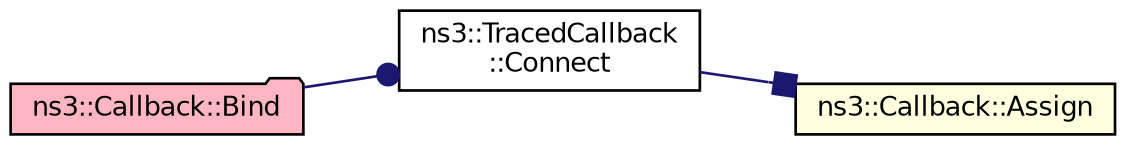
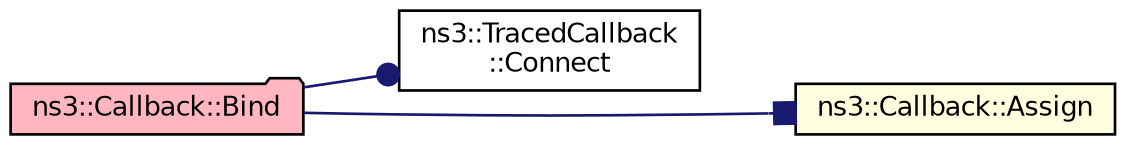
(734, 77) -> (536, 115)
